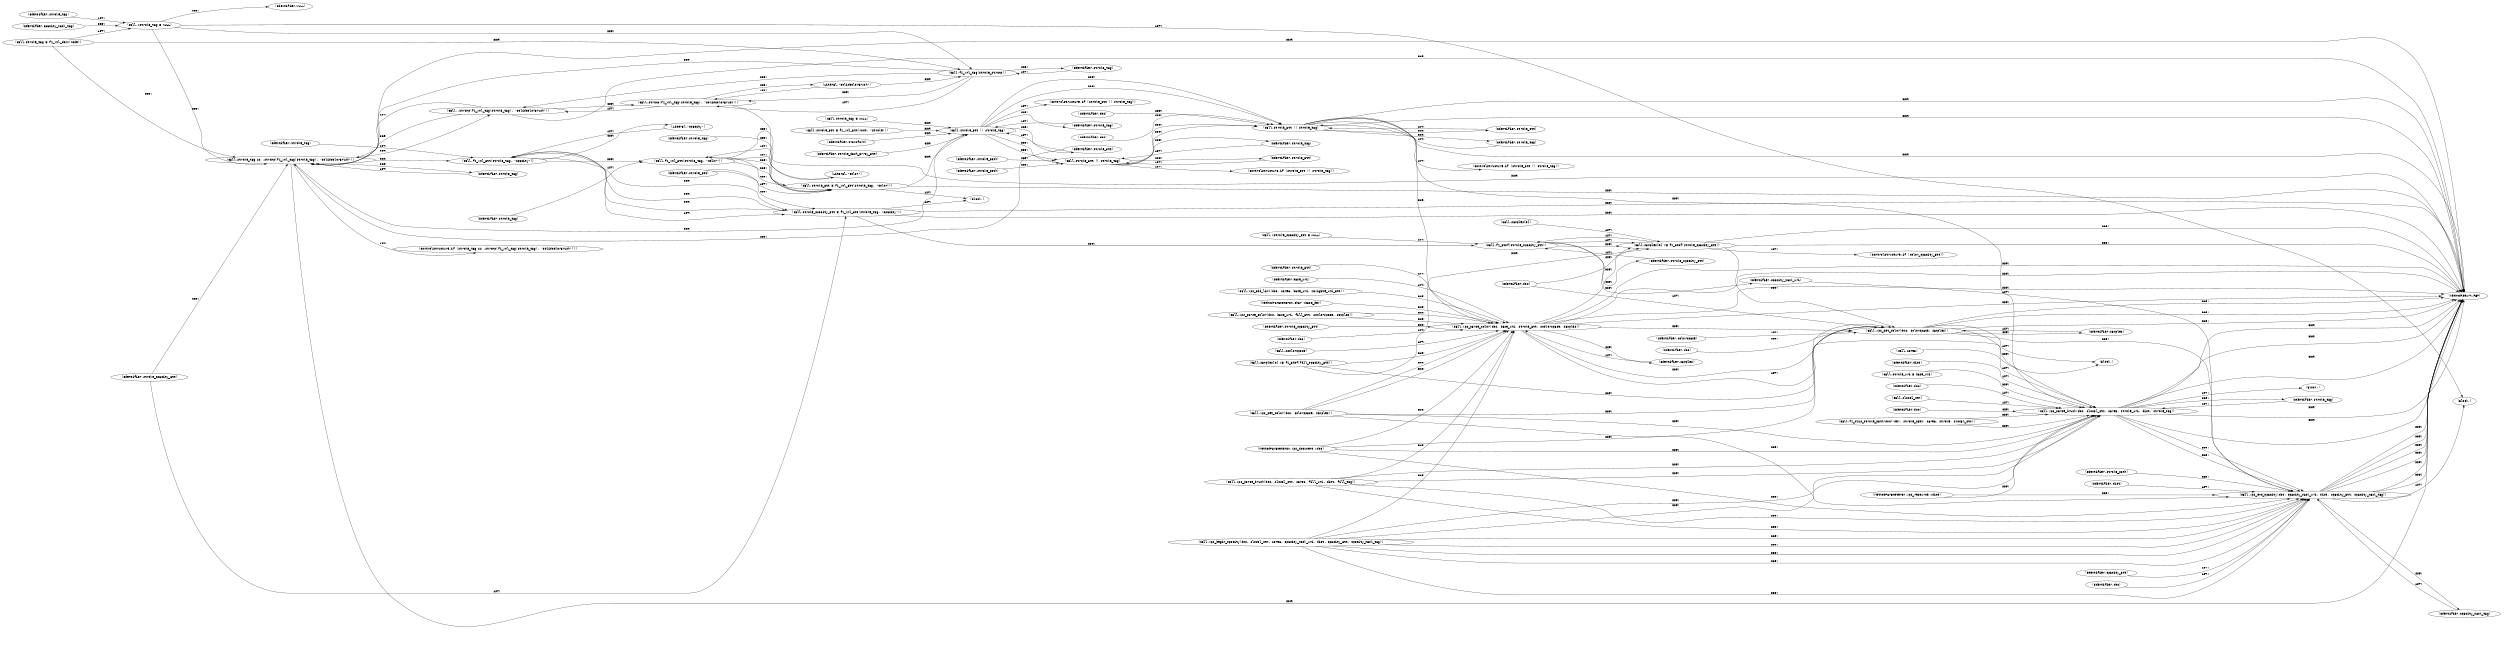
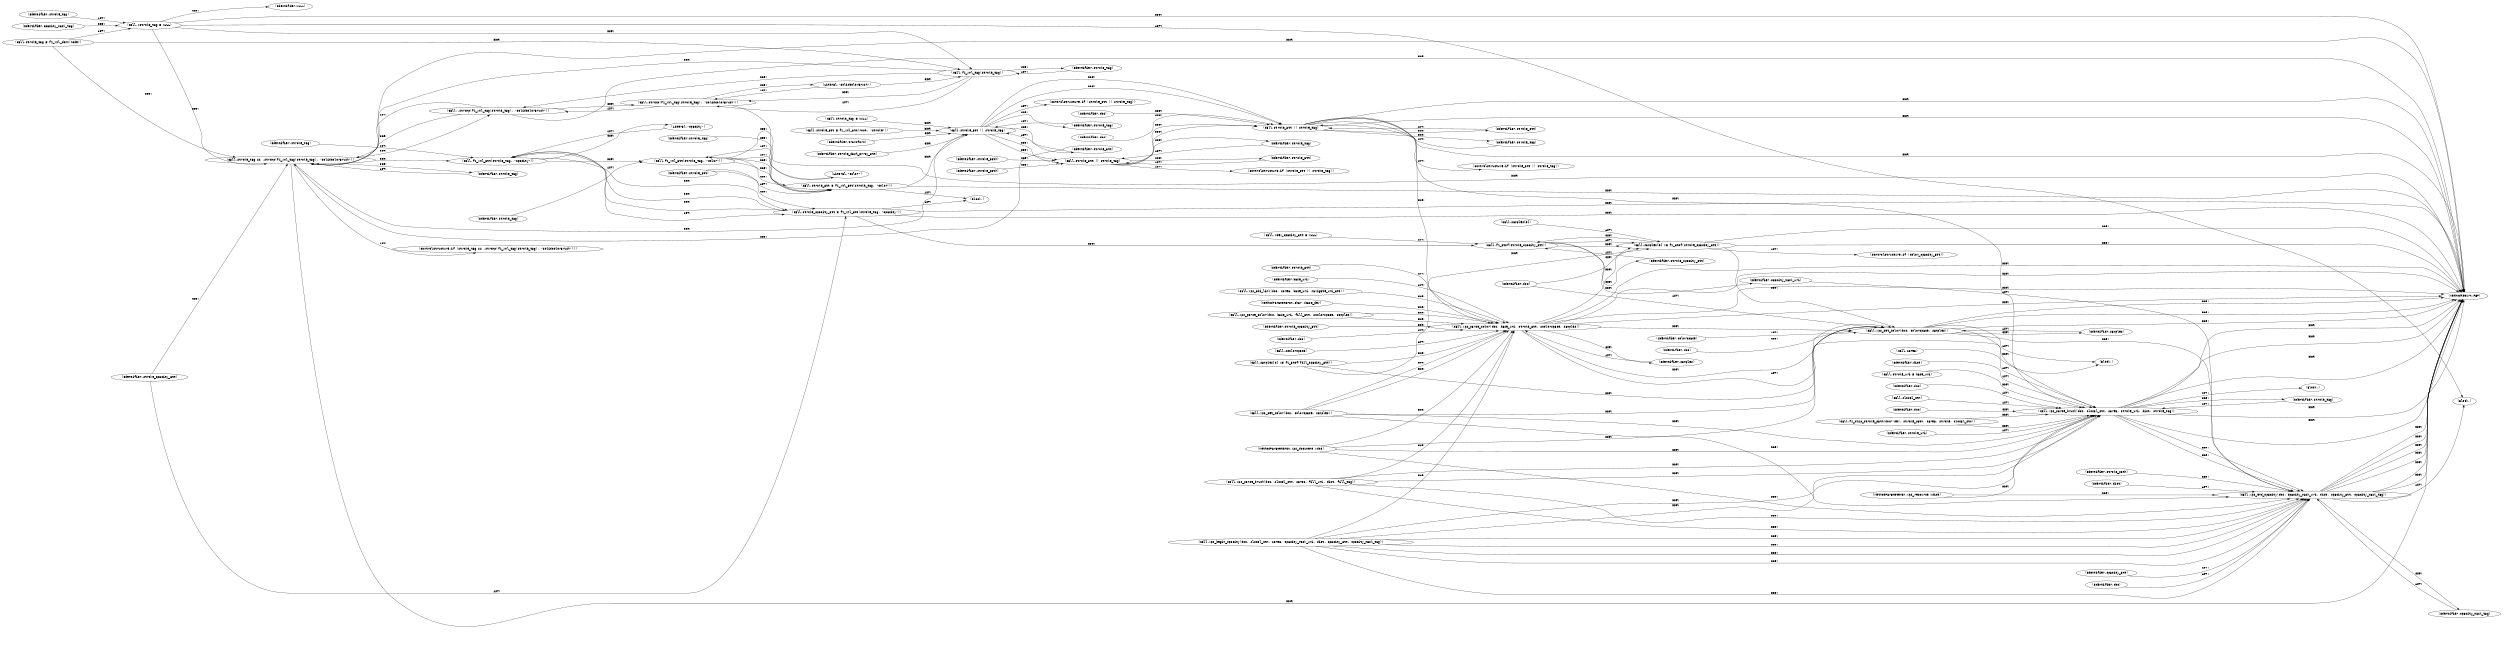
none -> (1425, 17)
(977, 73) -> (977, 73)
(1291, 236) -> (1291, 236)
(1610, 236) -> (1610, 236)
none -> (1907, 433)
